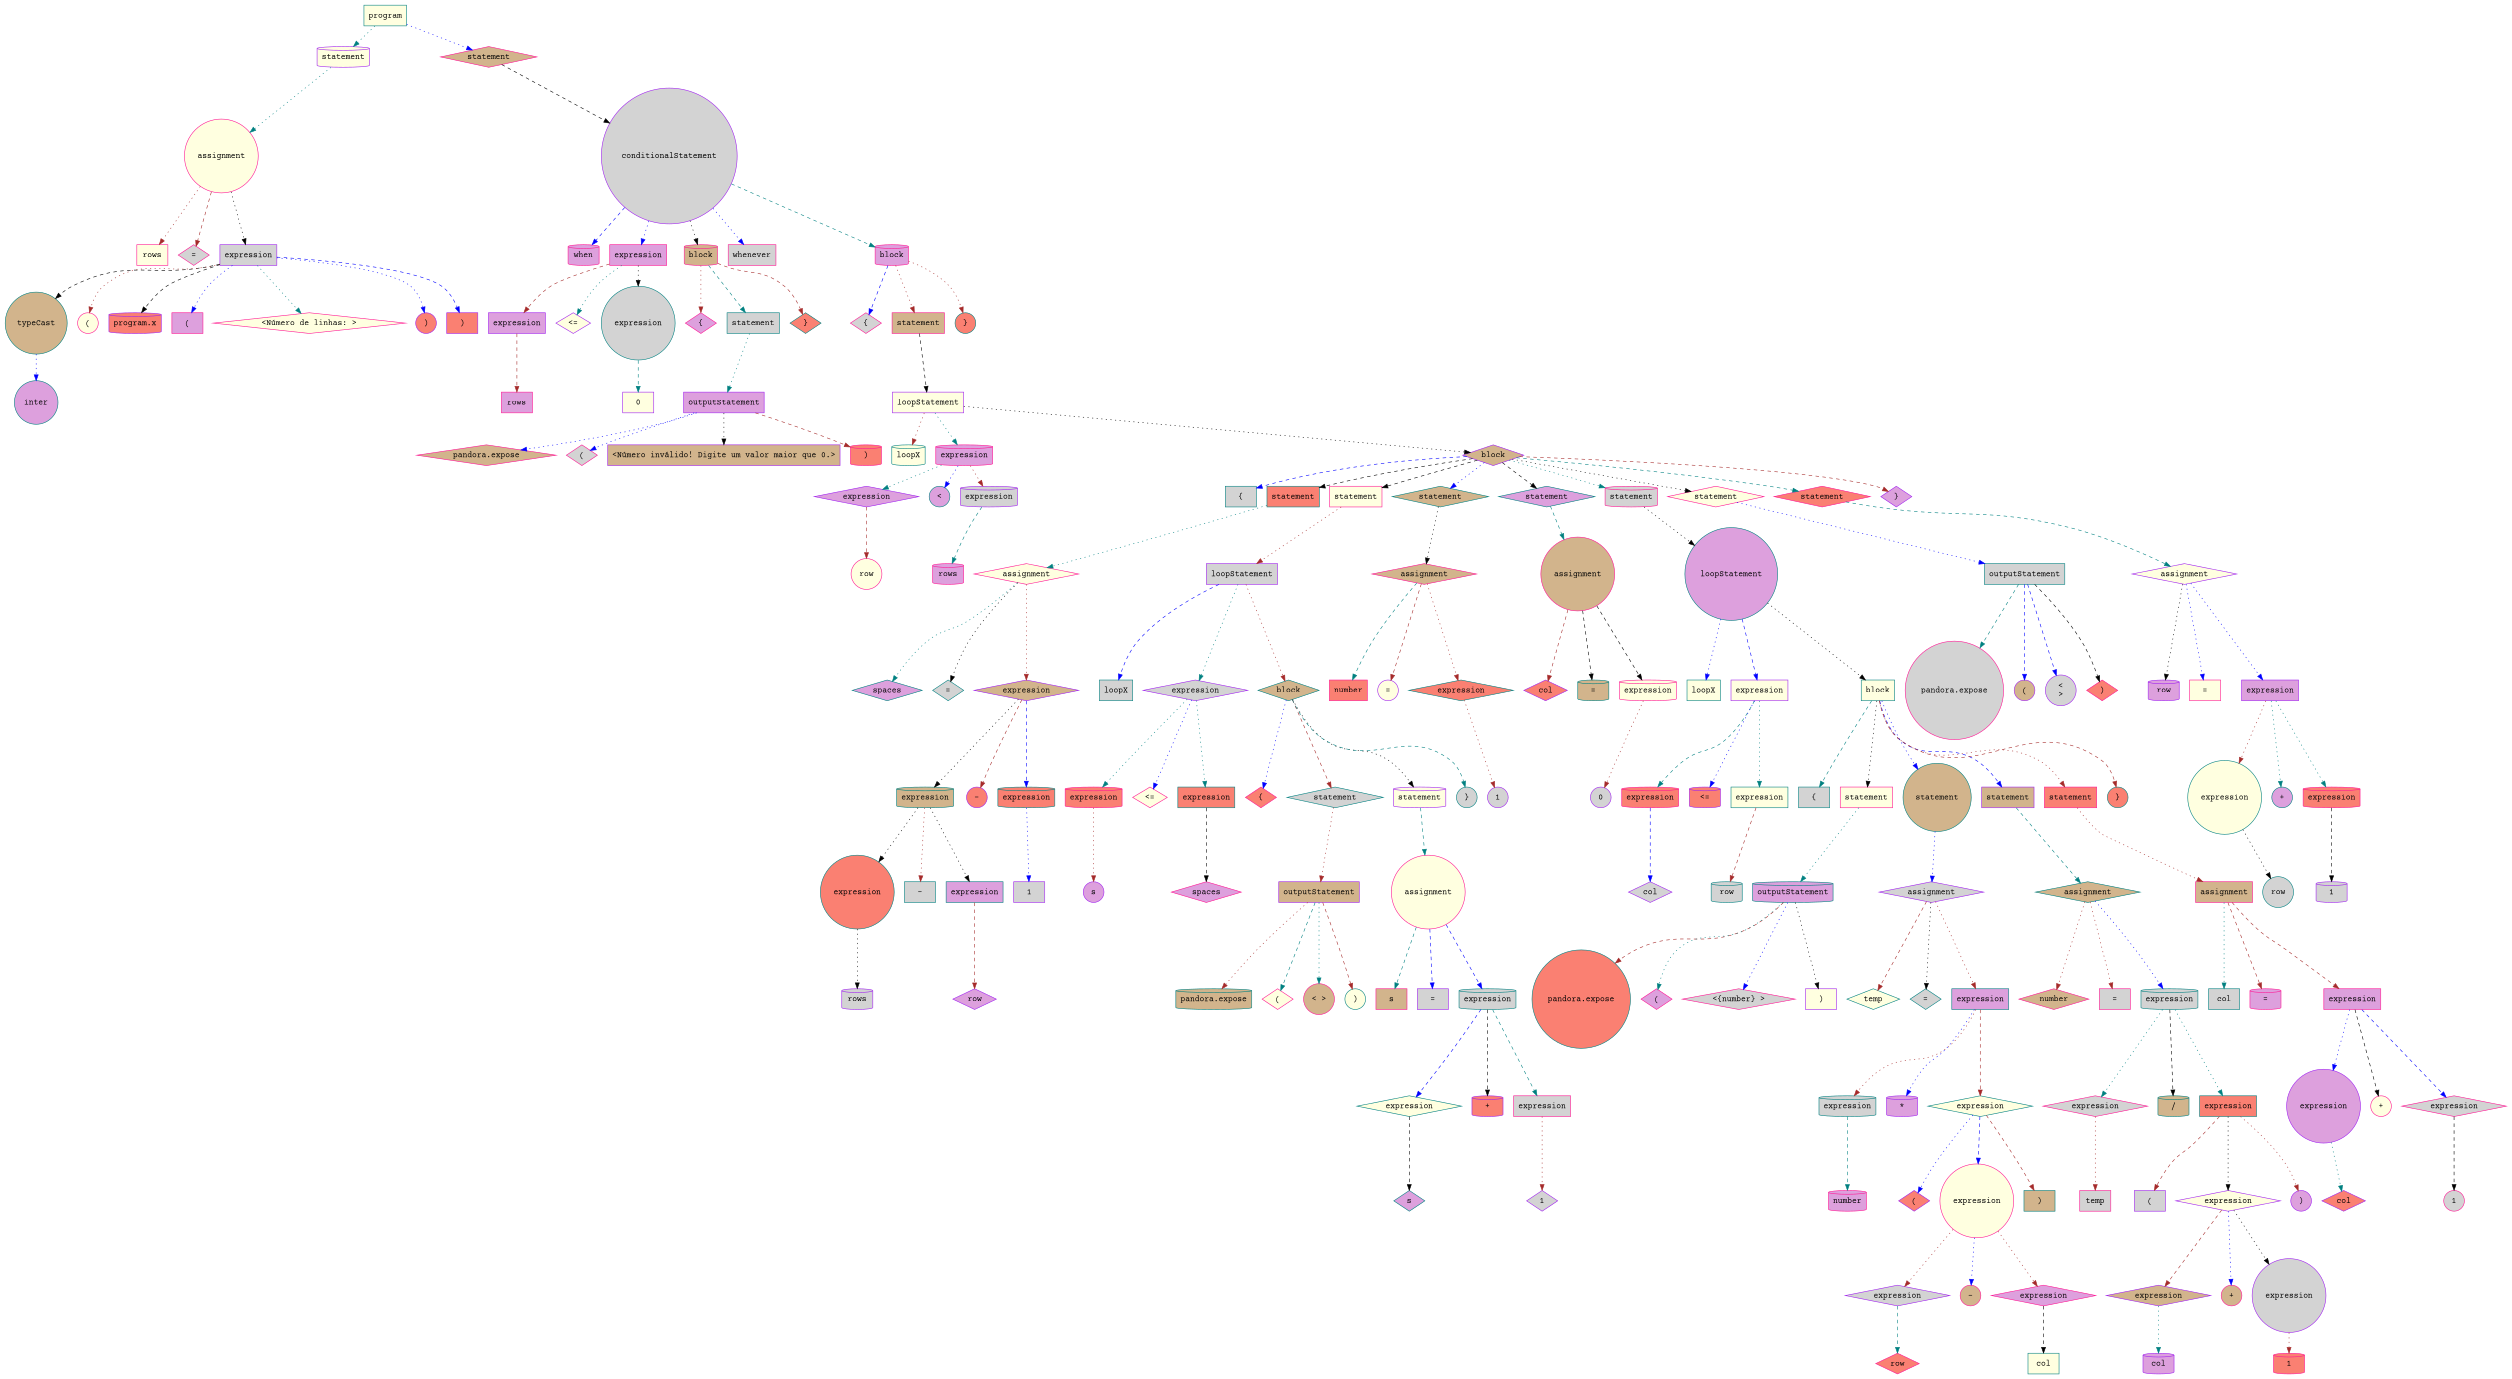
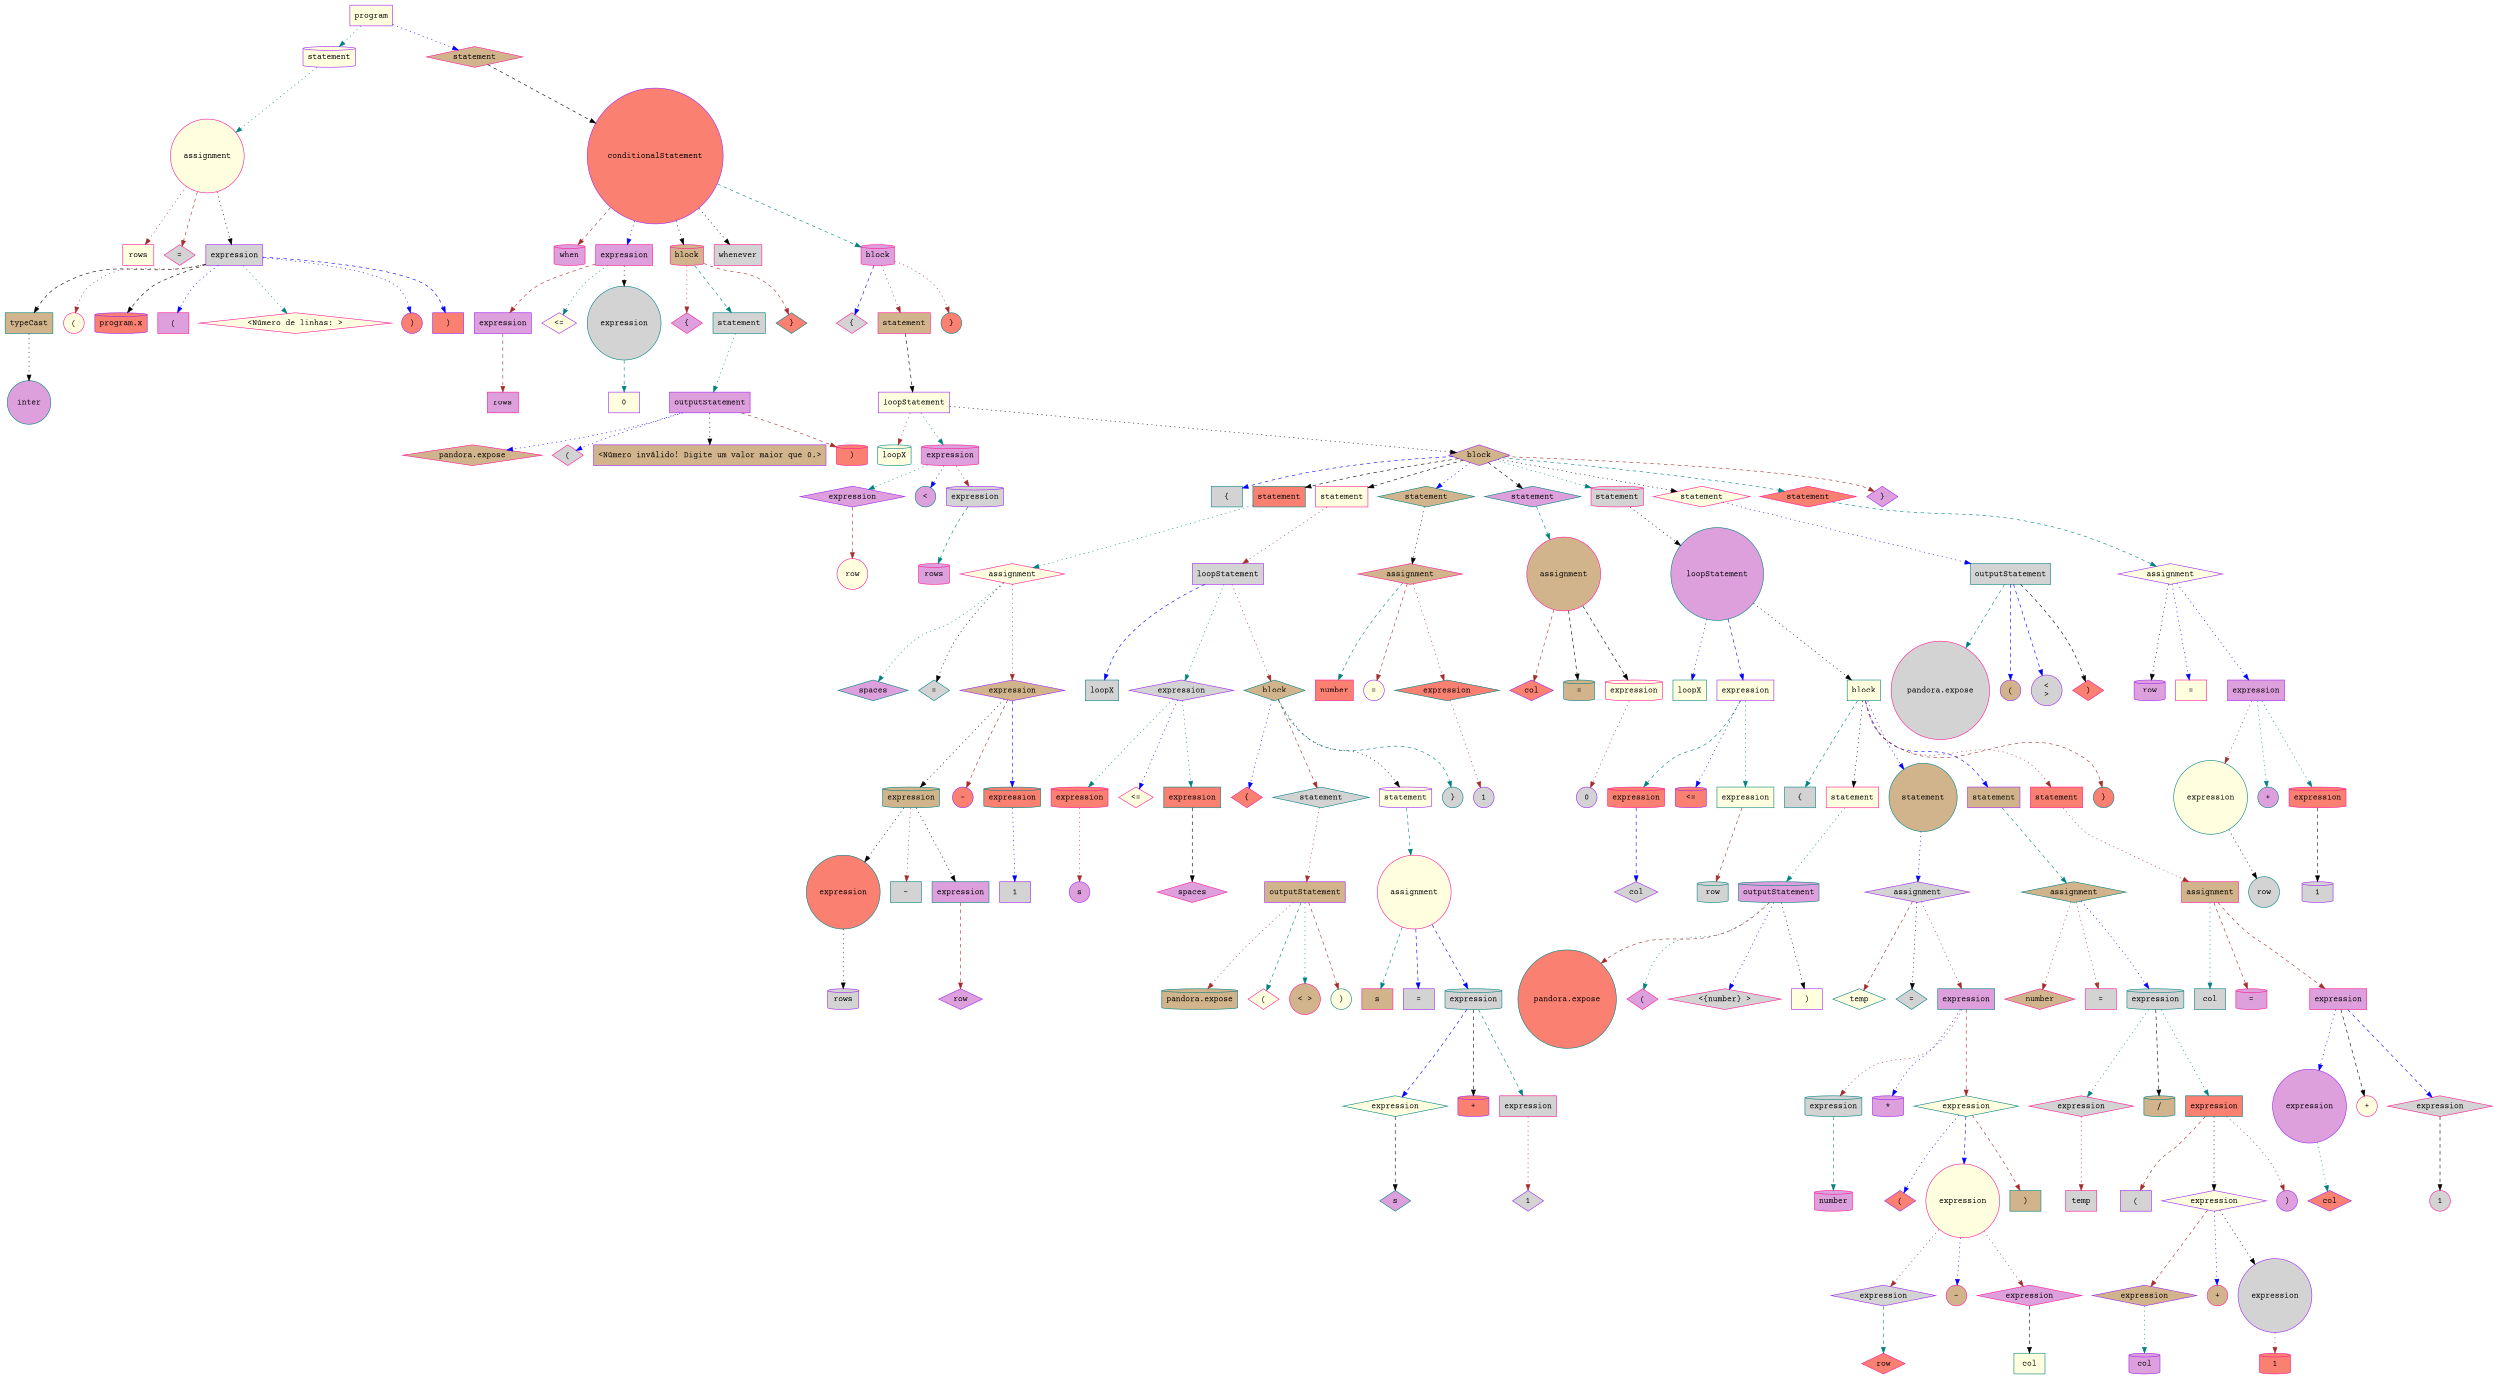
(385, 16) -> (371, 16)
(669, 156) -> (655, 156)
(610, 224) -> (596, 224)
(727, 224) -> (712, 224)
(36, 323) -> (29, 323)
(36, 364) -> (29, 354)
